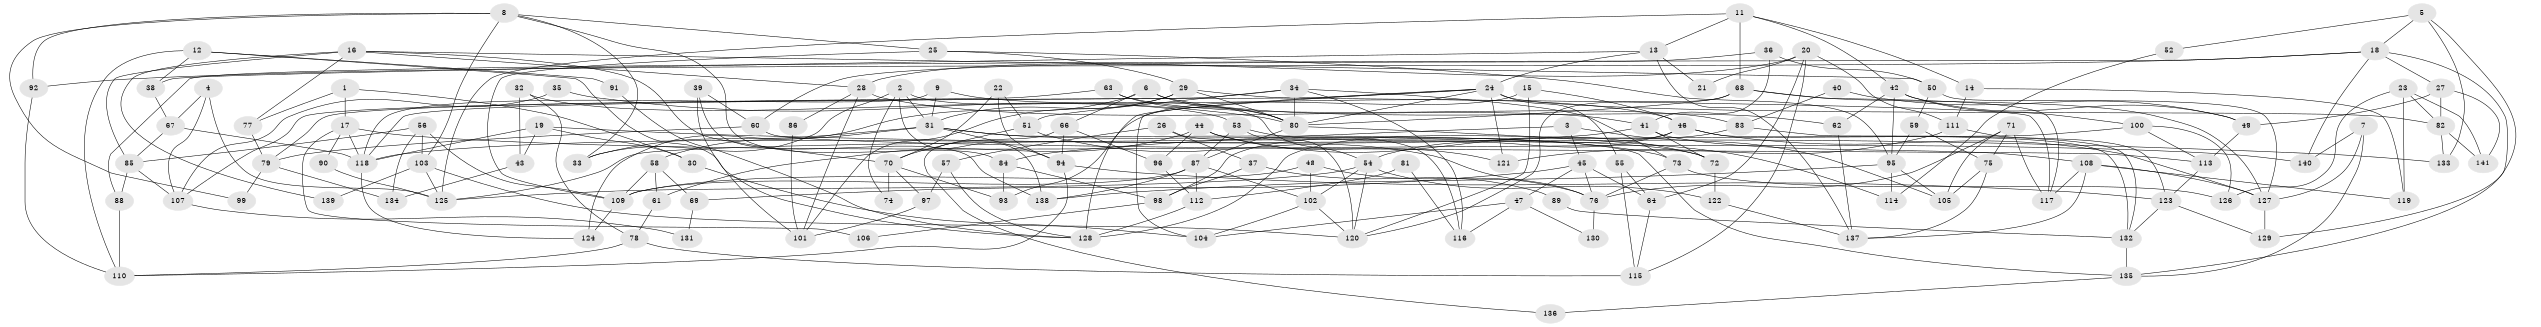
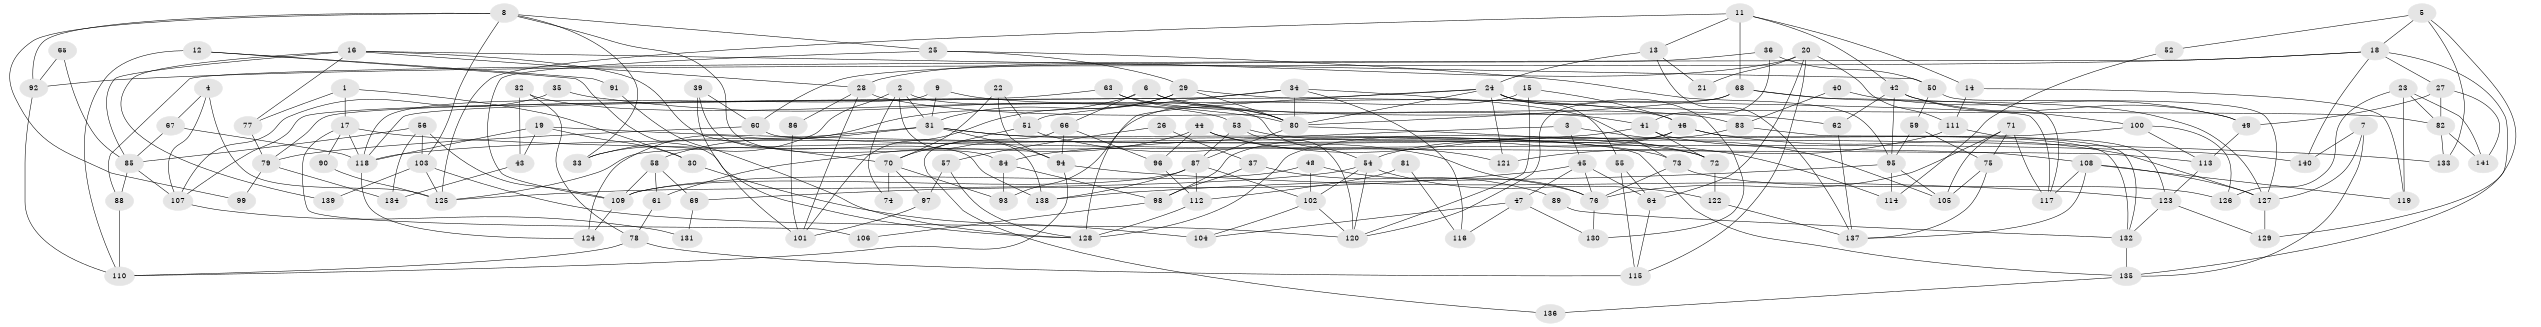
none -> (63, 51)
(151, 88) -> none
(1234, 104) -> (1714, 129)
(1342, 138) -> none
